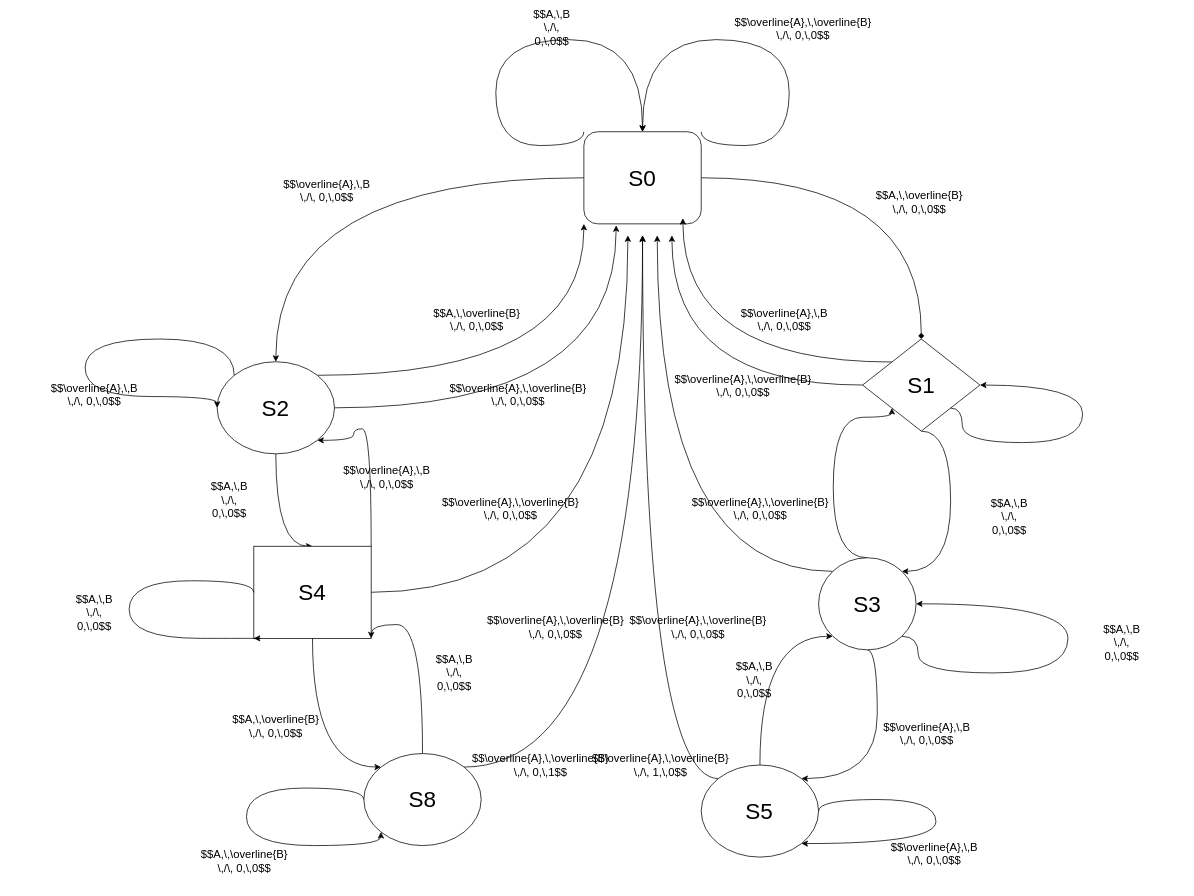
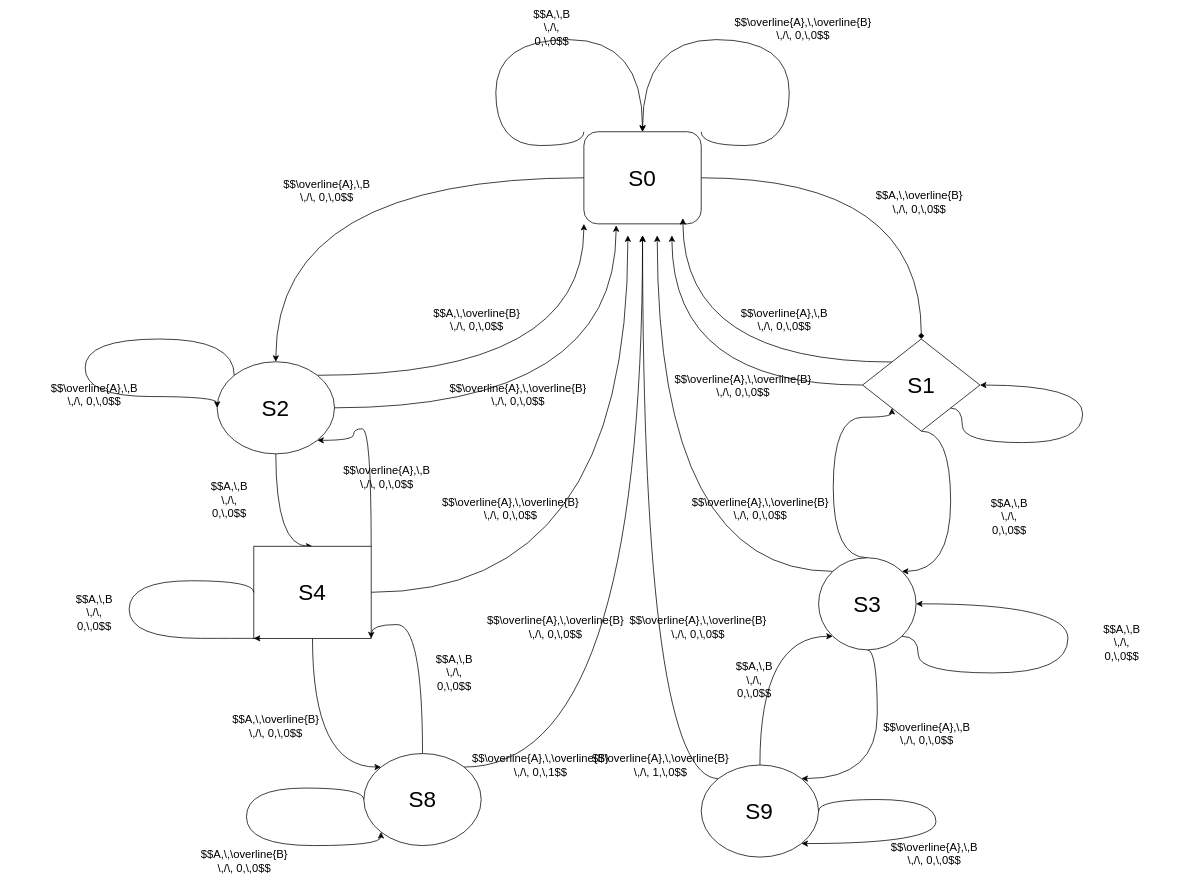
(759, 811) -> (759, 811)
